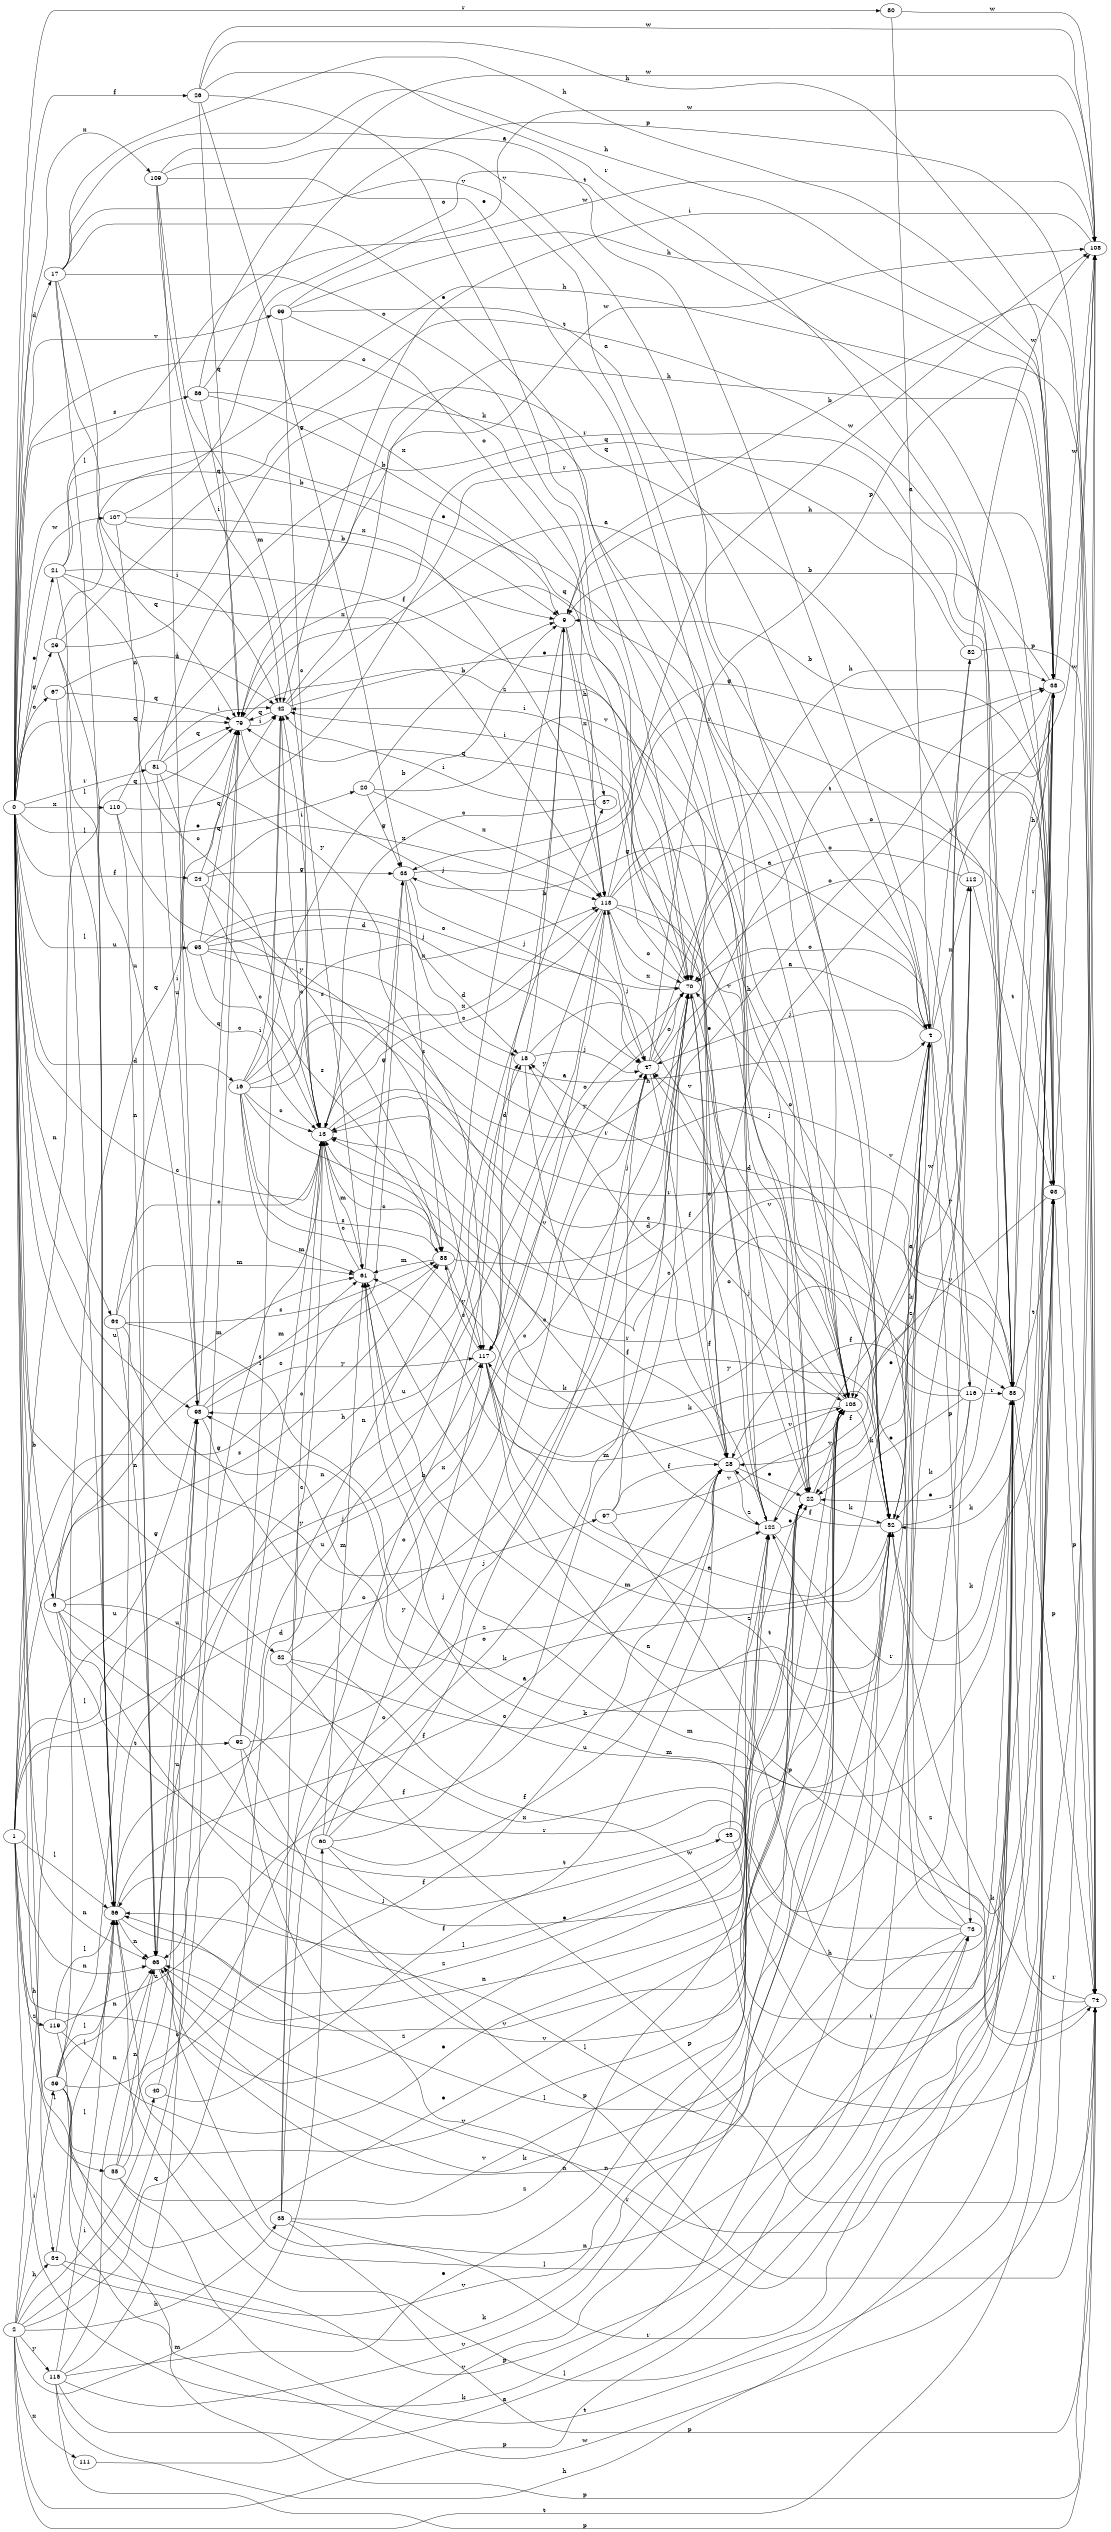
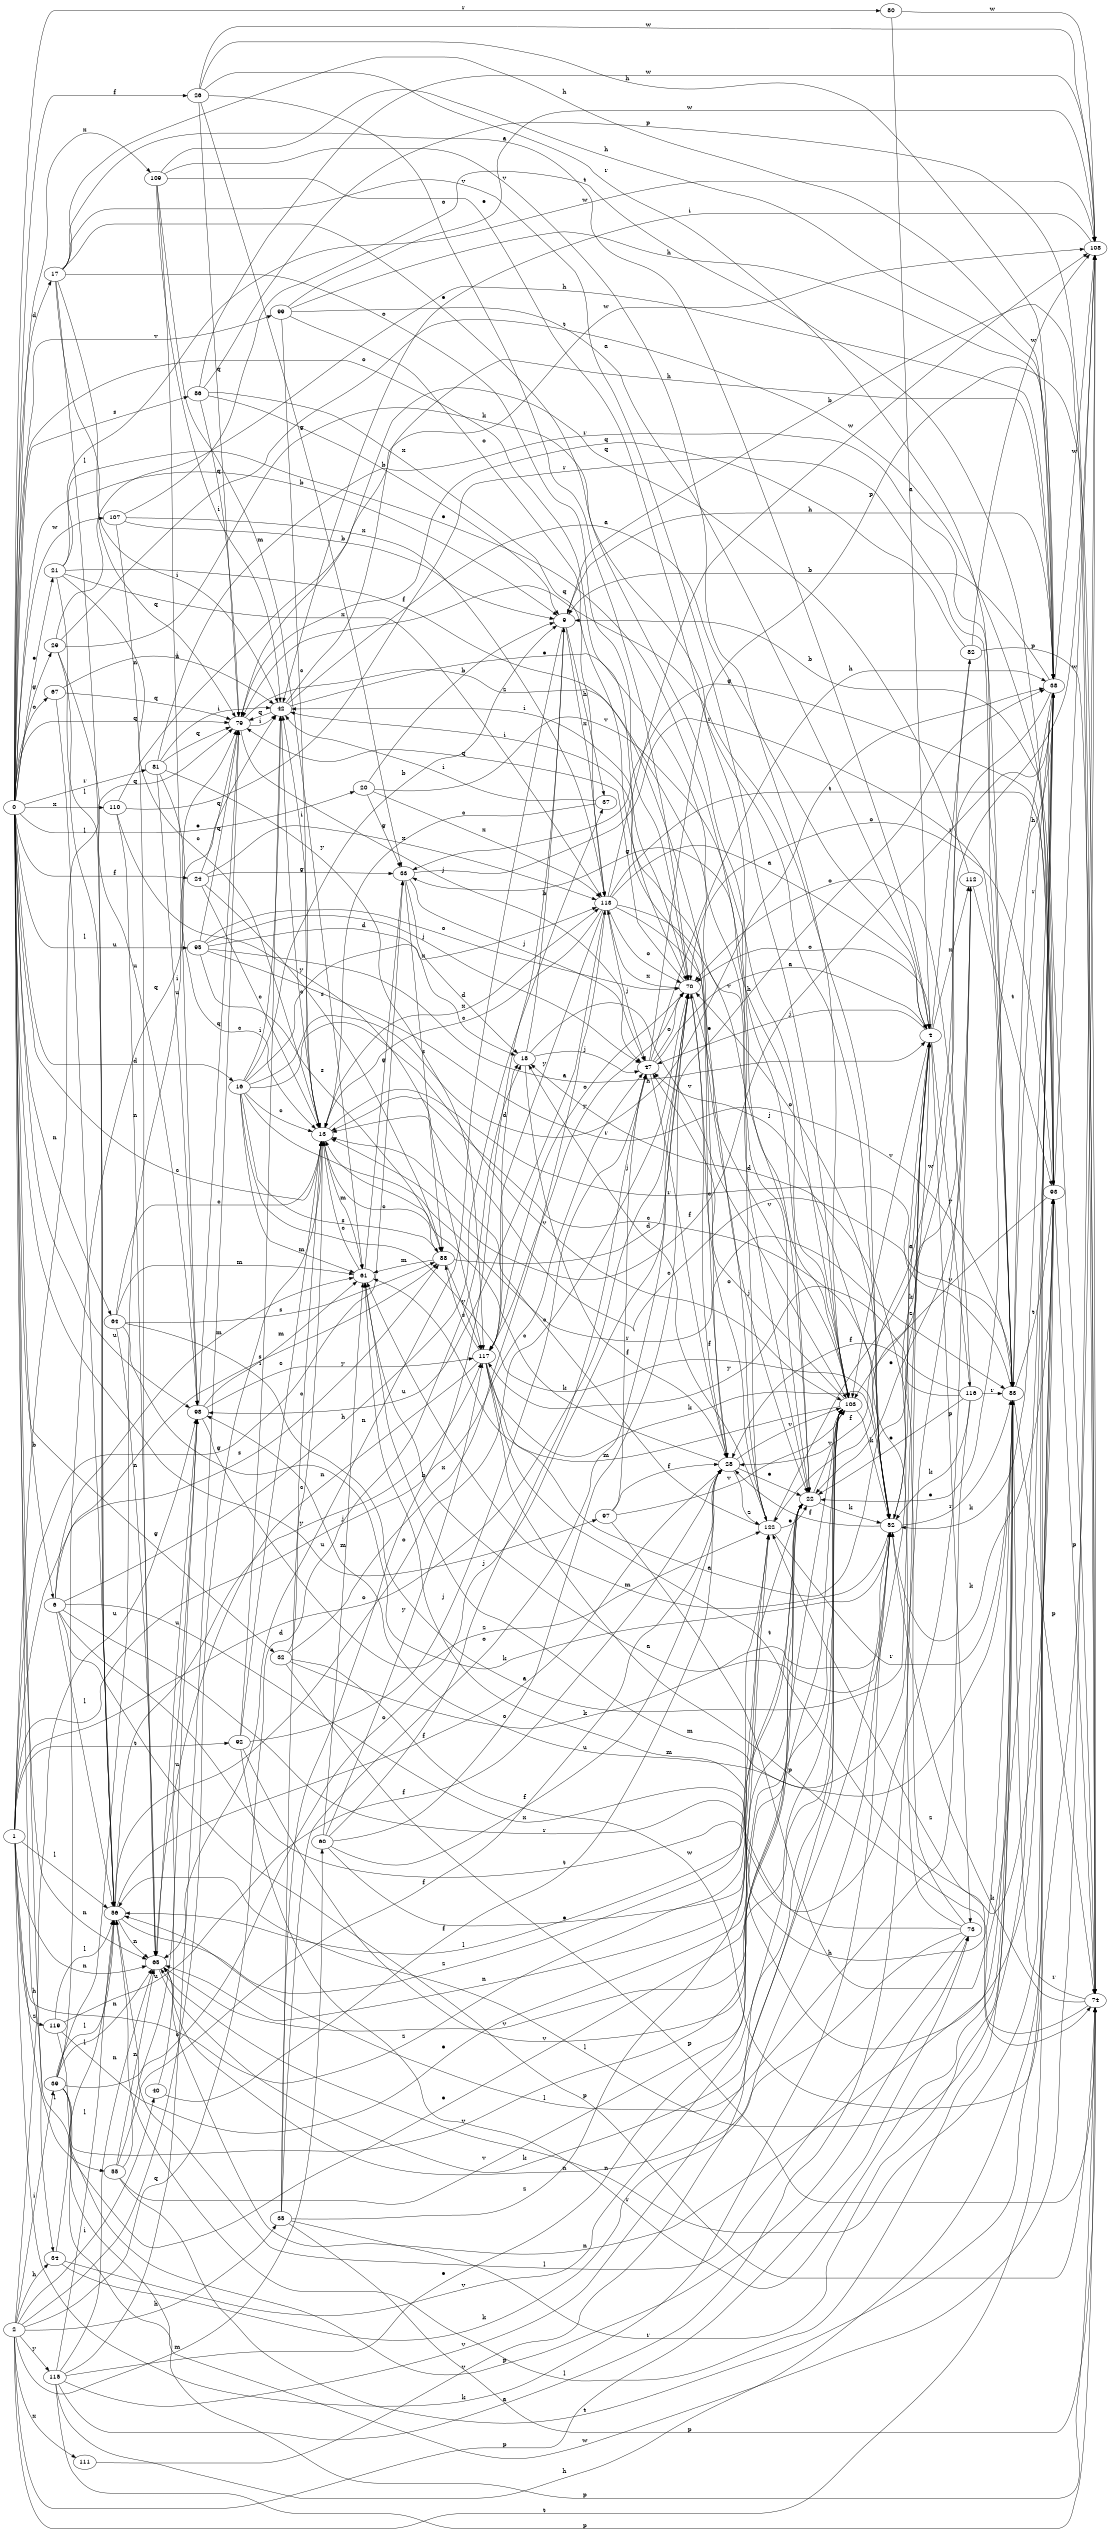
(805, 856) -> none
(729, 1836) -> none
